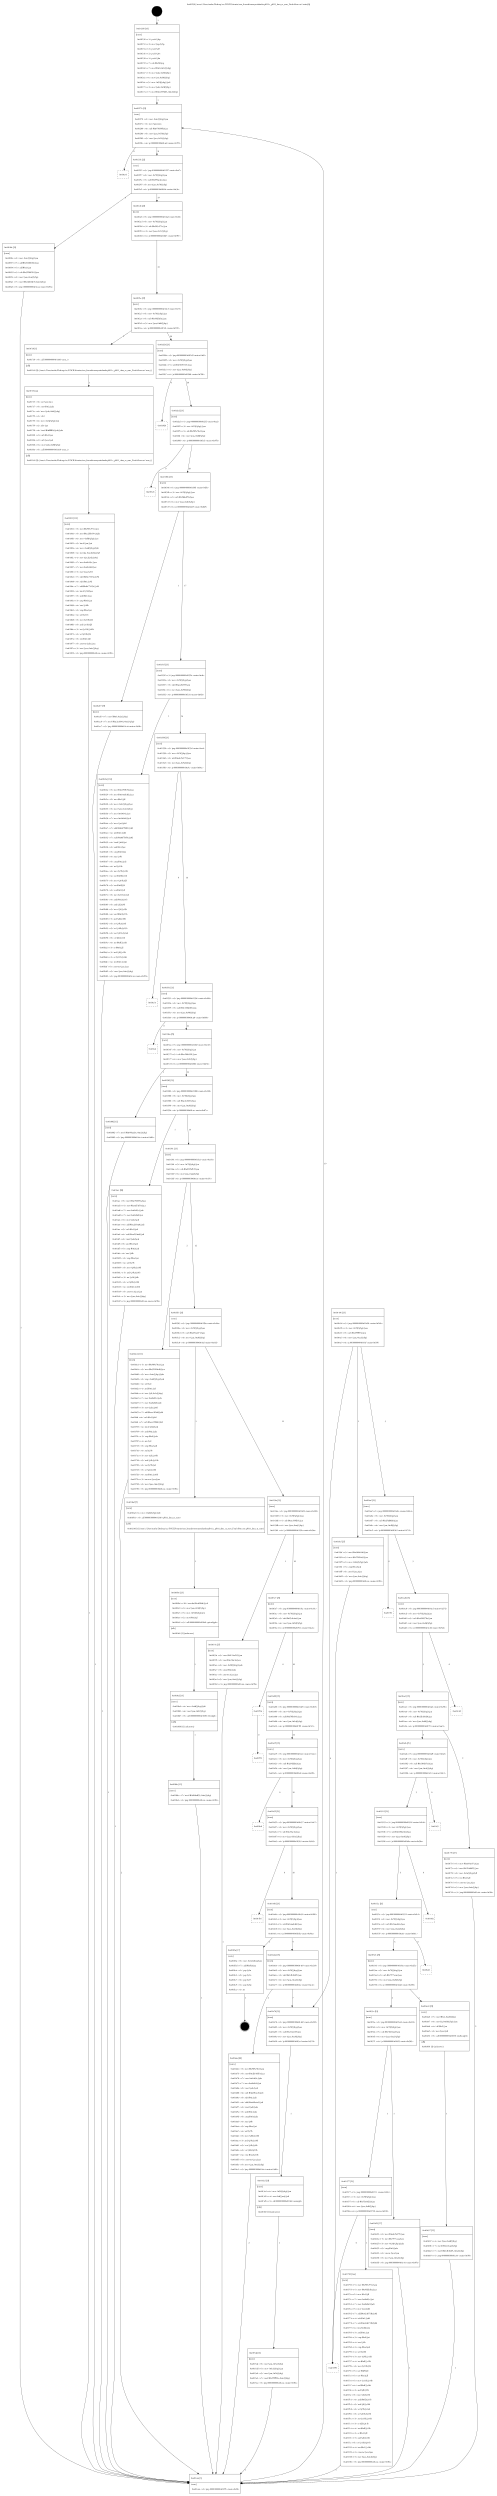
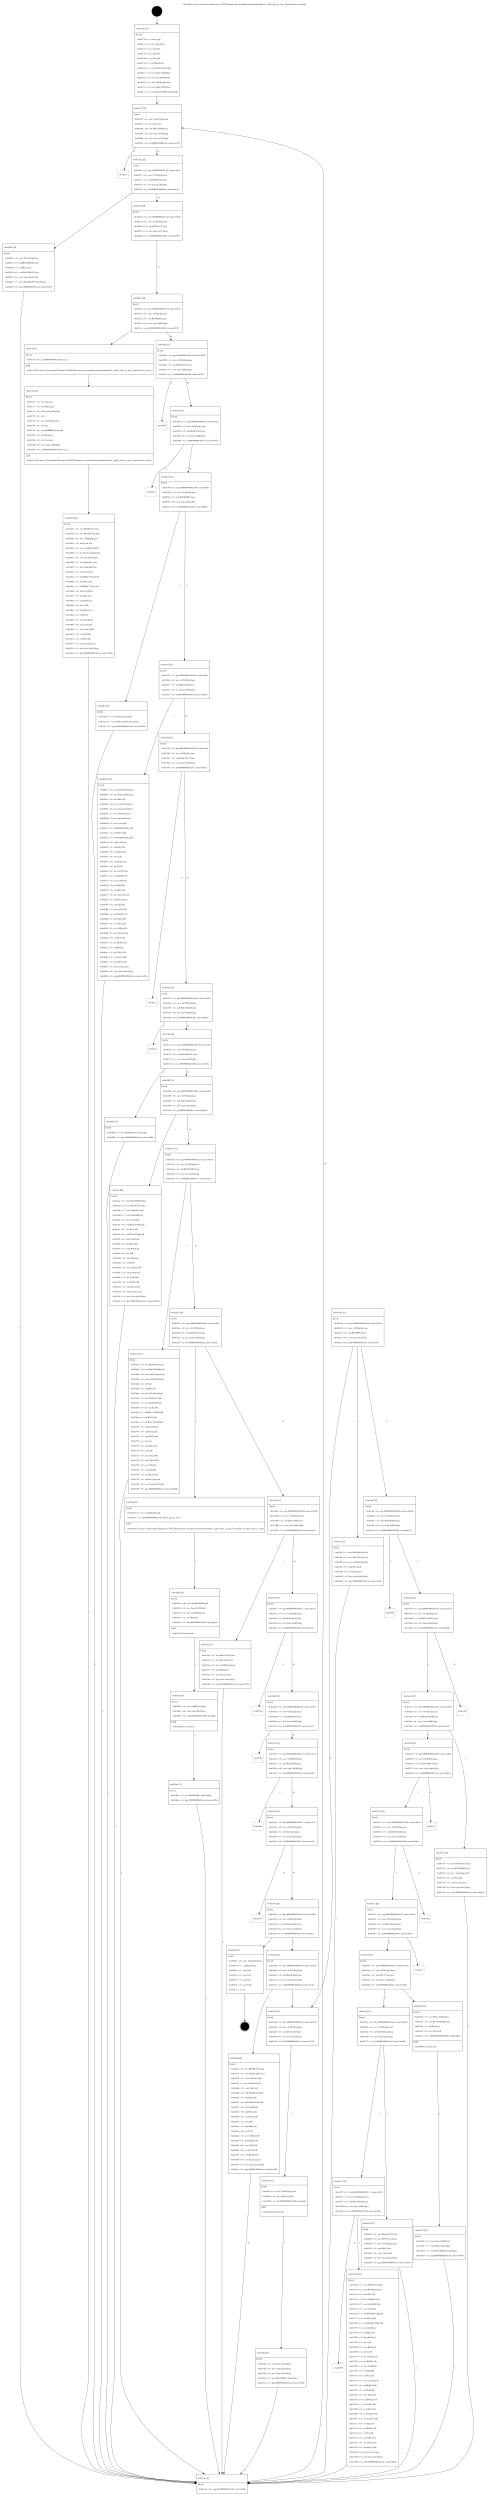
(258, 1734) -> (264, 1741)
(335, 1973) -> (333, 2066)
